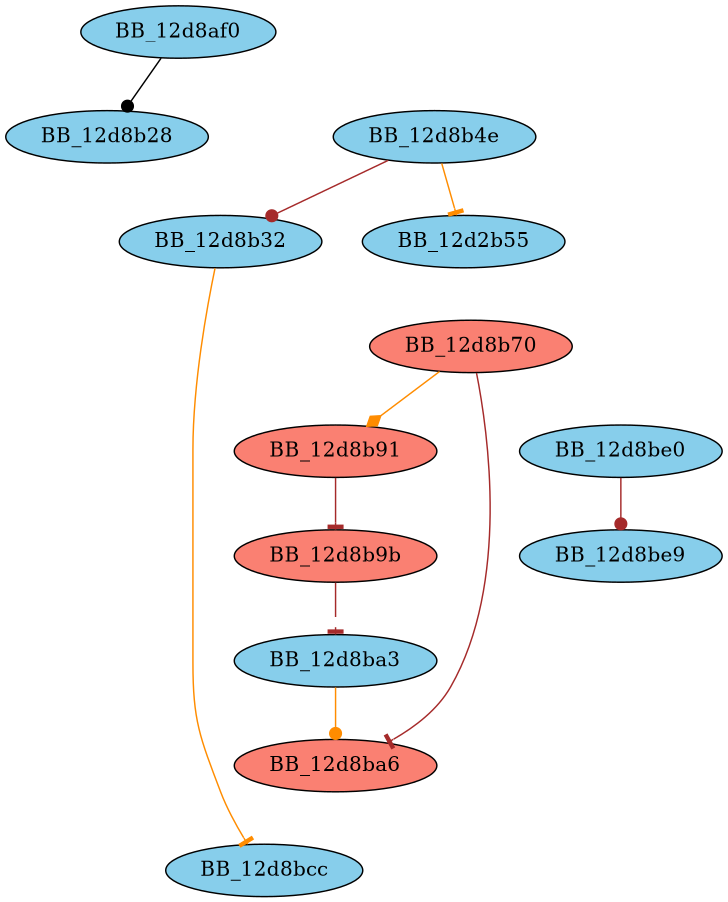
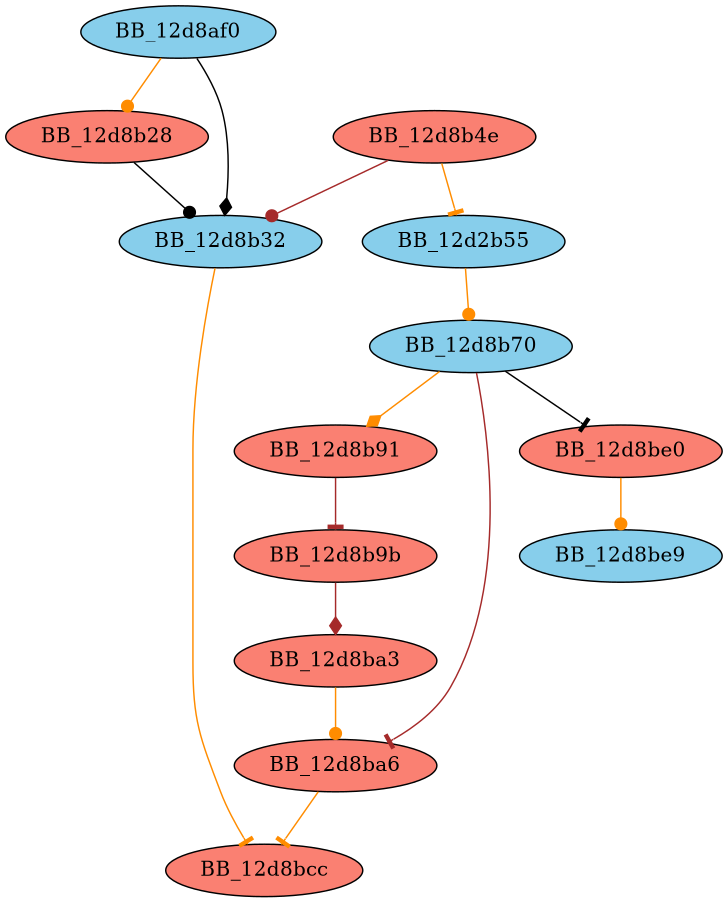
(146, 80) -> (146, 80)
none -> (225, 125)
(107, 137) -> (107, 137)
(435, 137) -> (435, 137)
none -> (159, 185)
none -> (467, 288)
(471, 346) -> (471, 346)
none -> (543, 397)
(621, 451) -> (621, 451)
(621, 498) -> (621, 498)
(336, 600) -> (336, 600)
(336, 661) -> (336, 661)
none -> (302, 815)
(264, 870) -> (264, 870)
